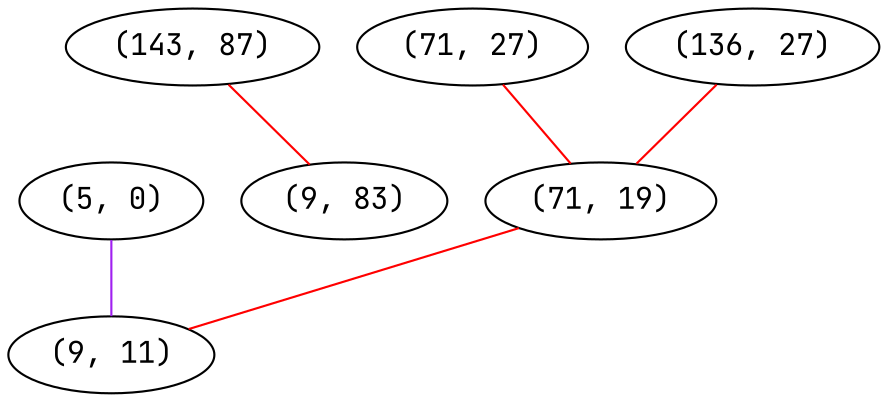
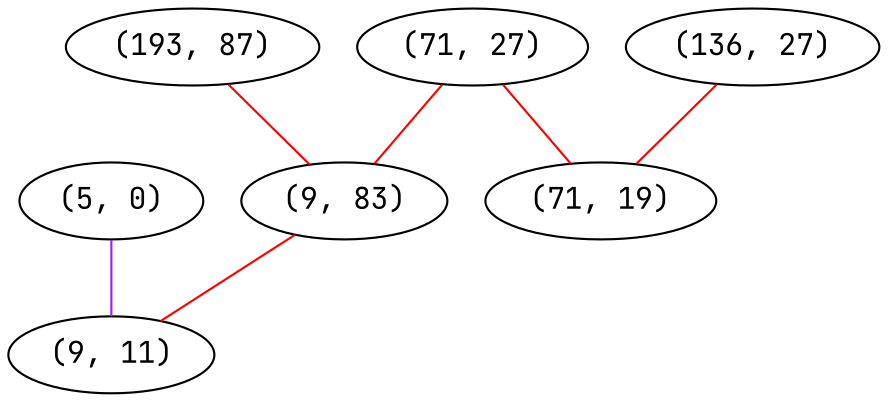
(193, 47) -> (193, 47)
none -> (408, 124)
(354, 279) -> (228, 278)
